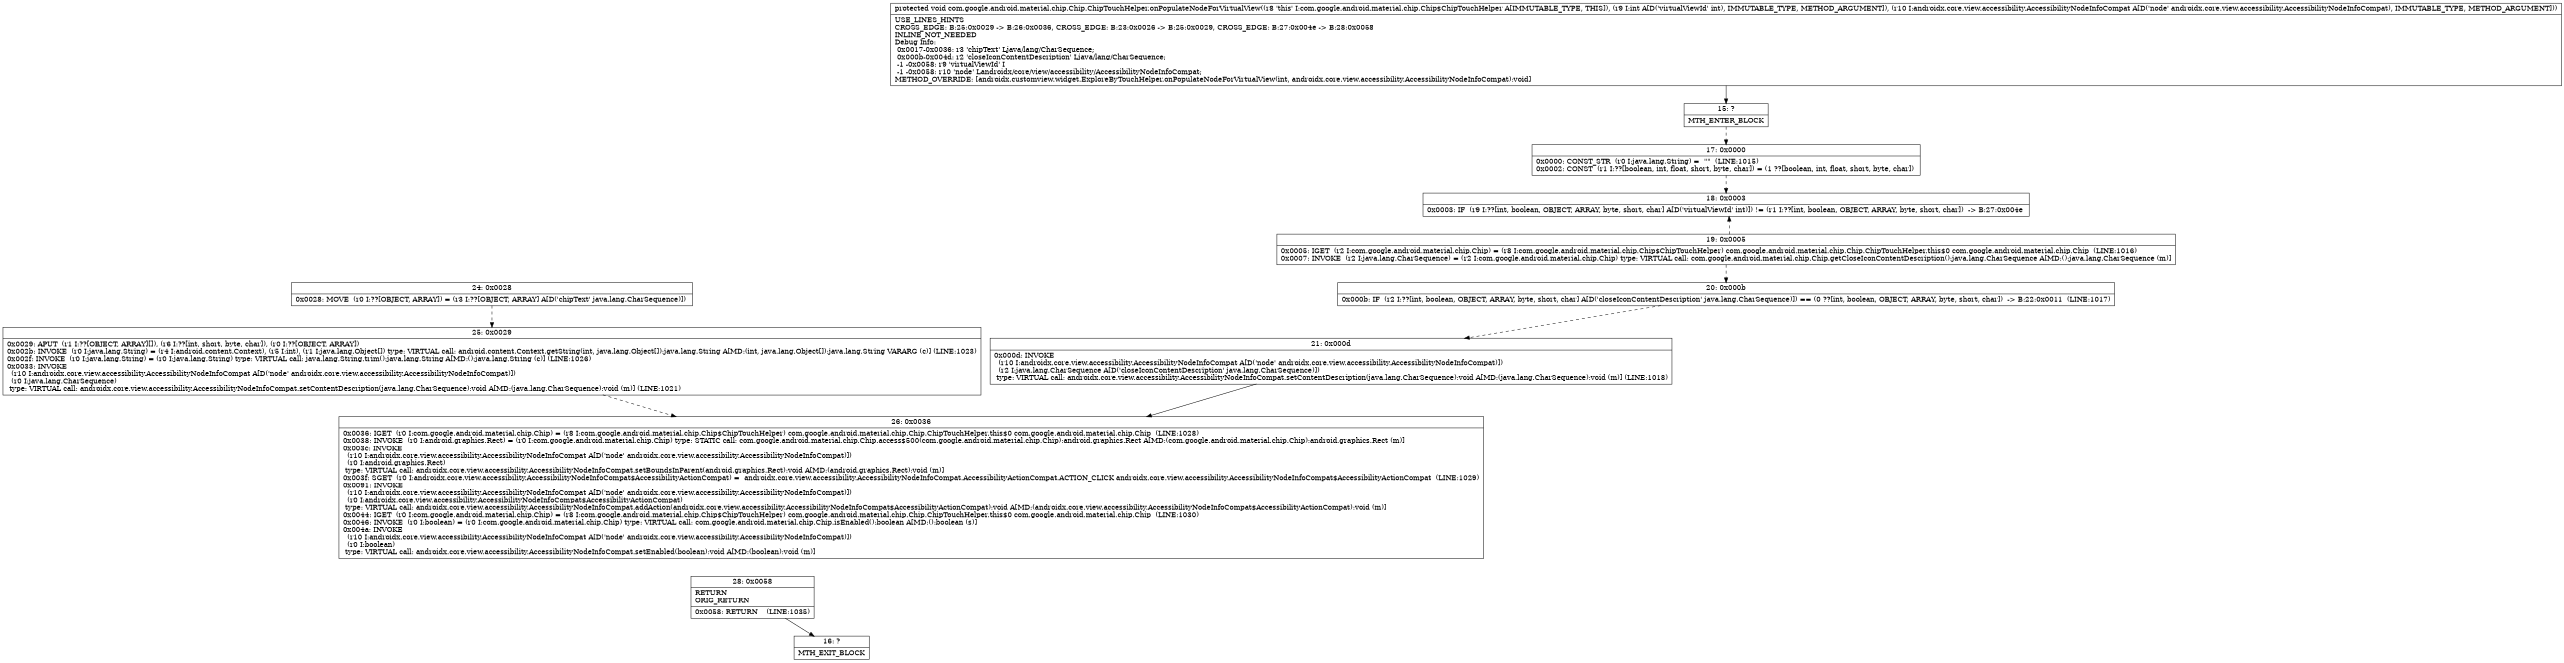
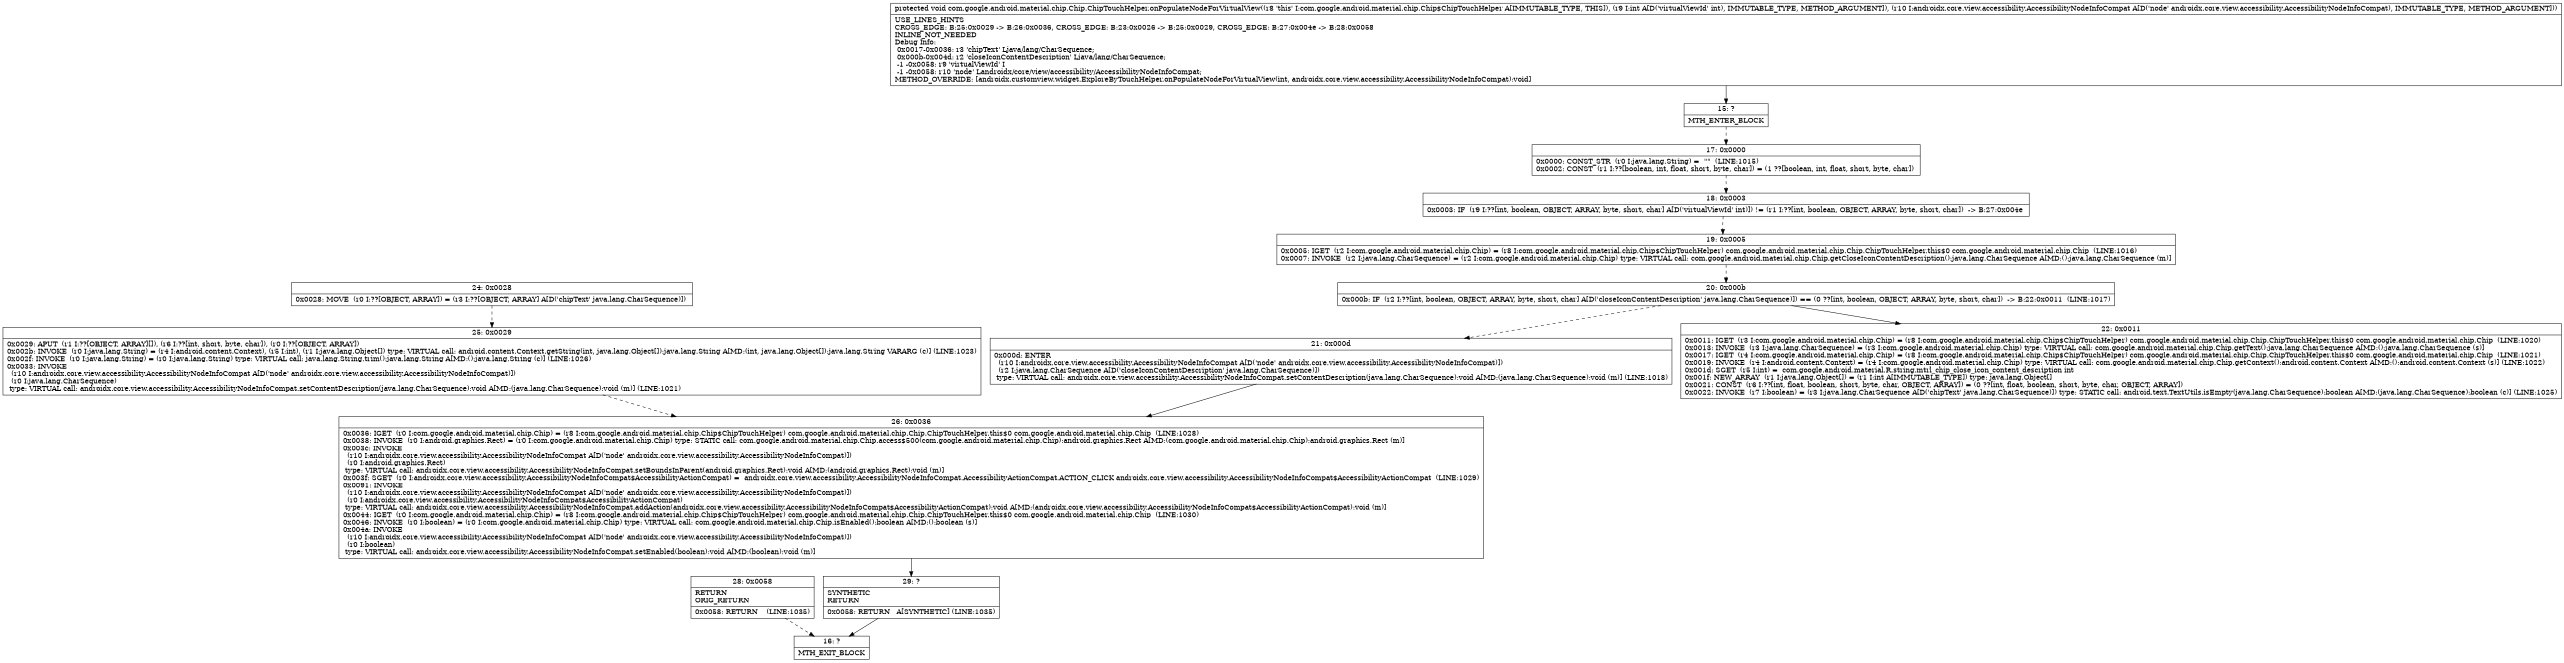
(1729, 228) -> (1723, 223)
(1026, 356) -> (1025, 356)
none -> (2121, 361)
none -> (911, 597)
(798, 626) -> (798, 626)
